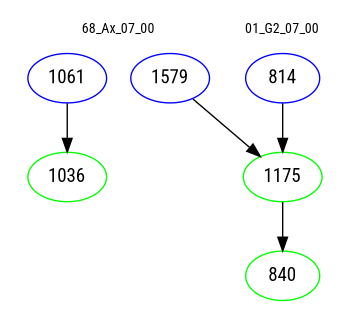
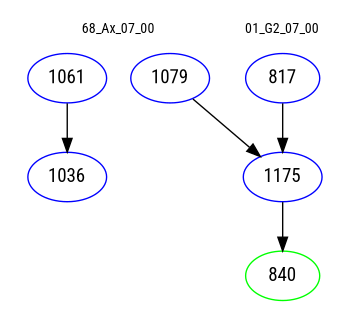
(170, 78) -> (170, 78)
(283, 78) -> (283, 78)
(67, 177) -> (67, 177)
(283, 177) -> (283, 177)
